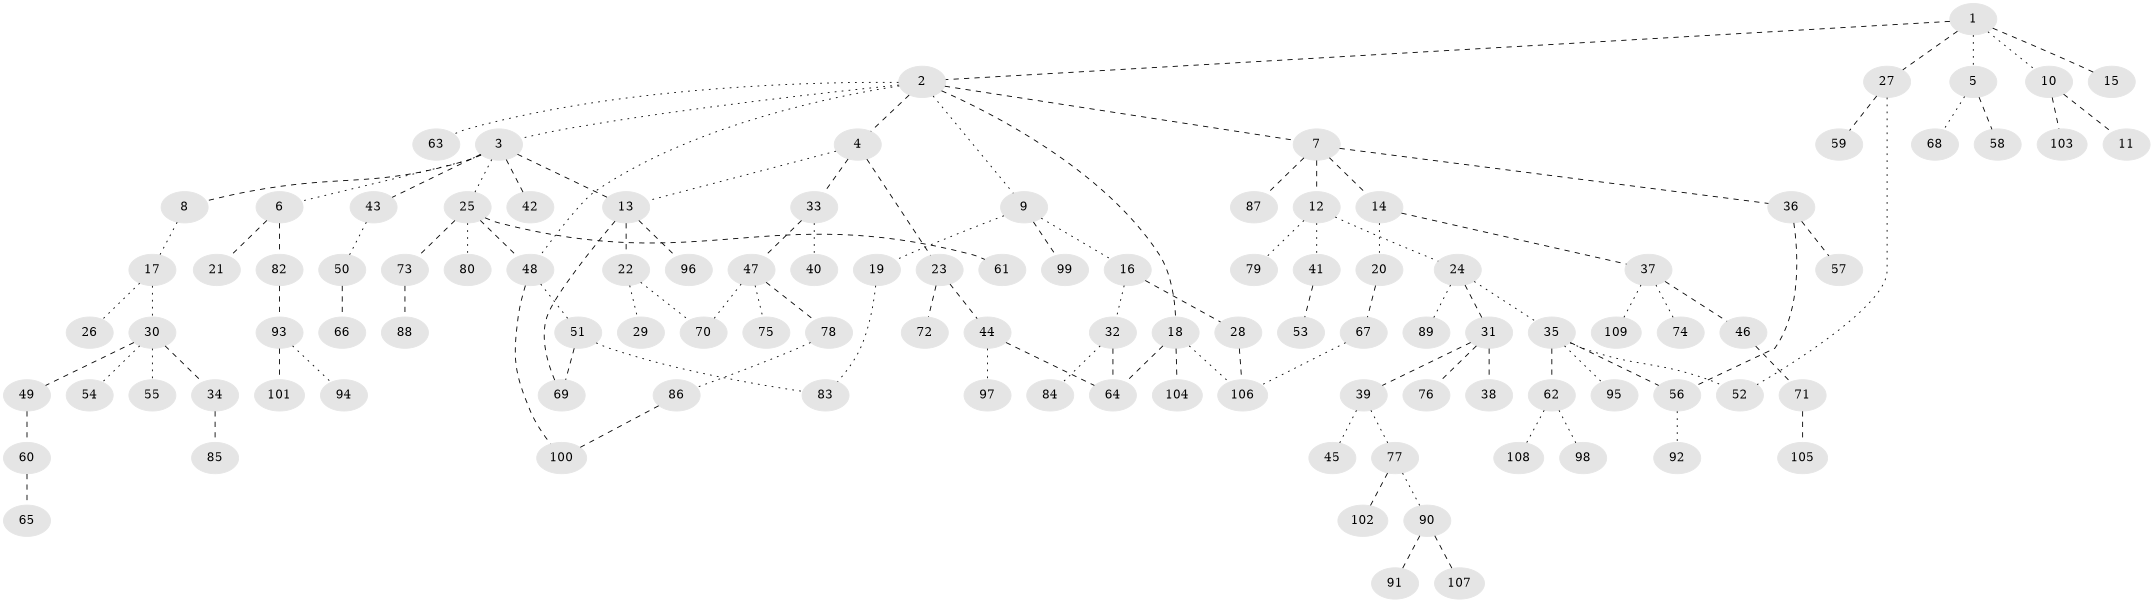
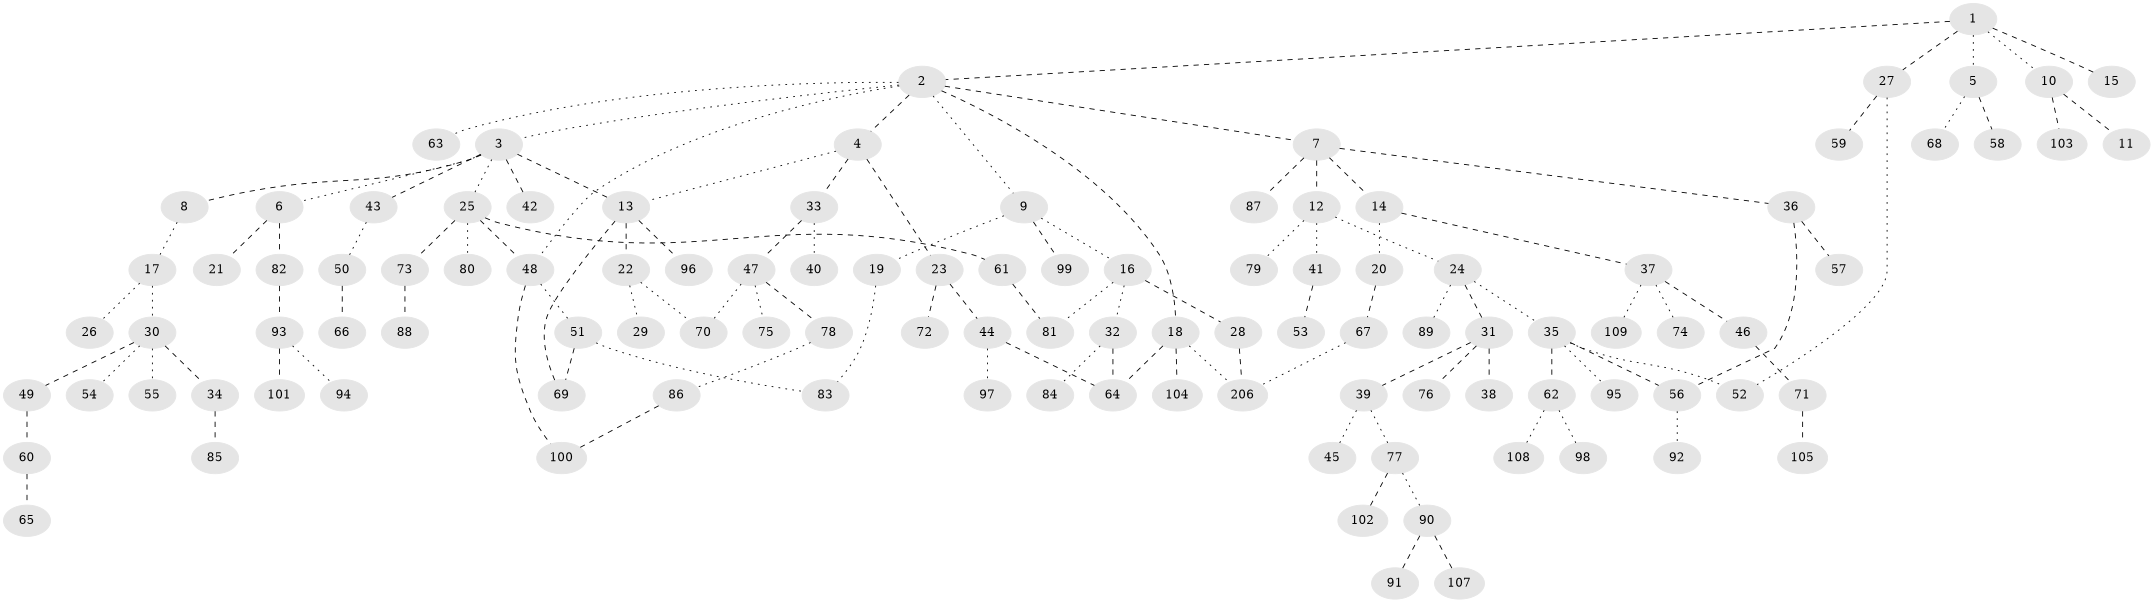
none -> (1050, 333)
(1243, 395) -> (1243, 395)
